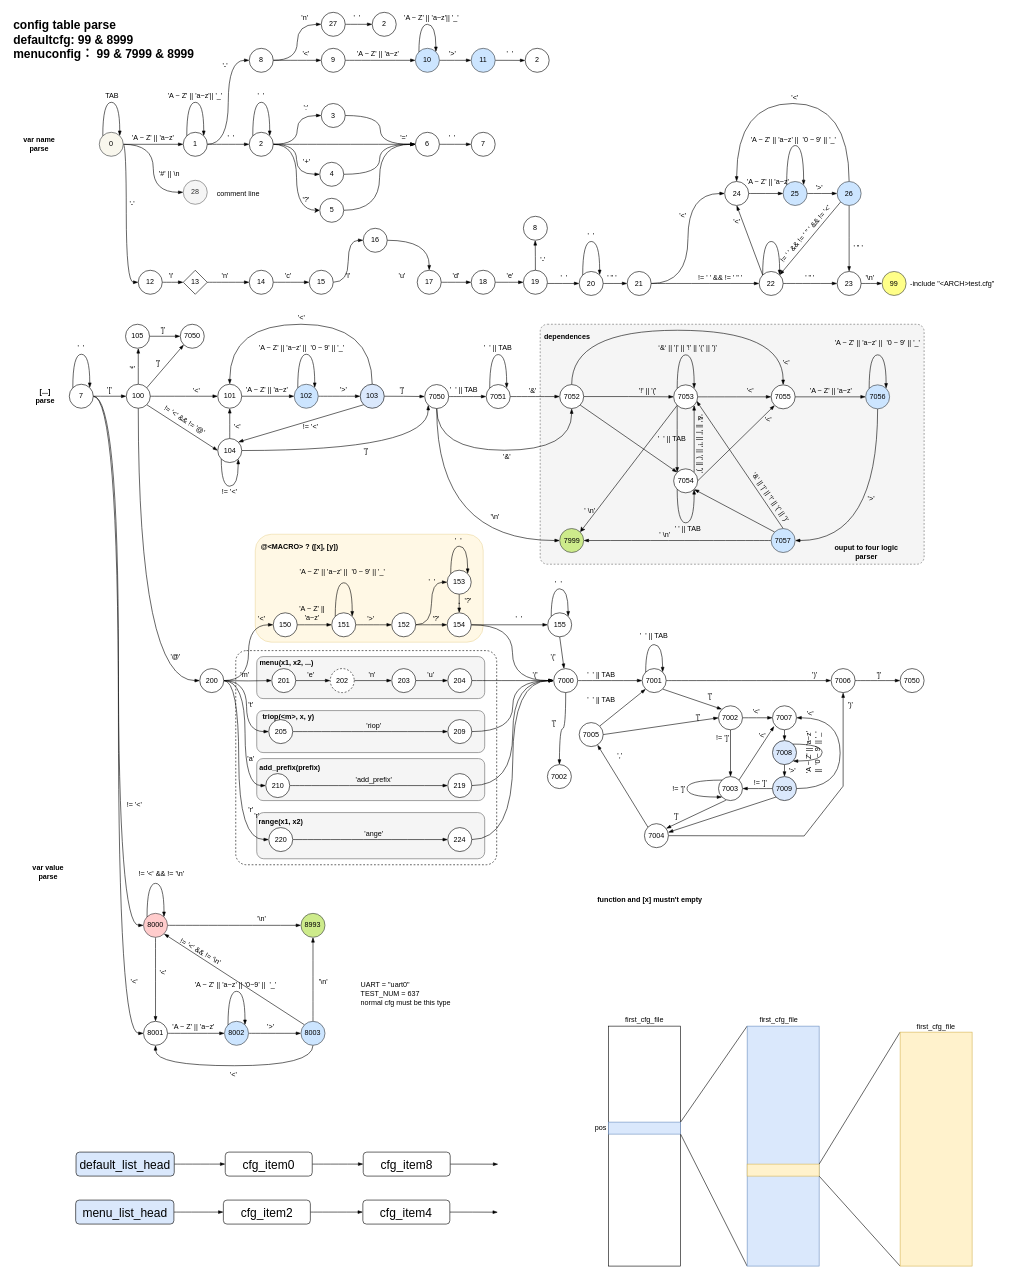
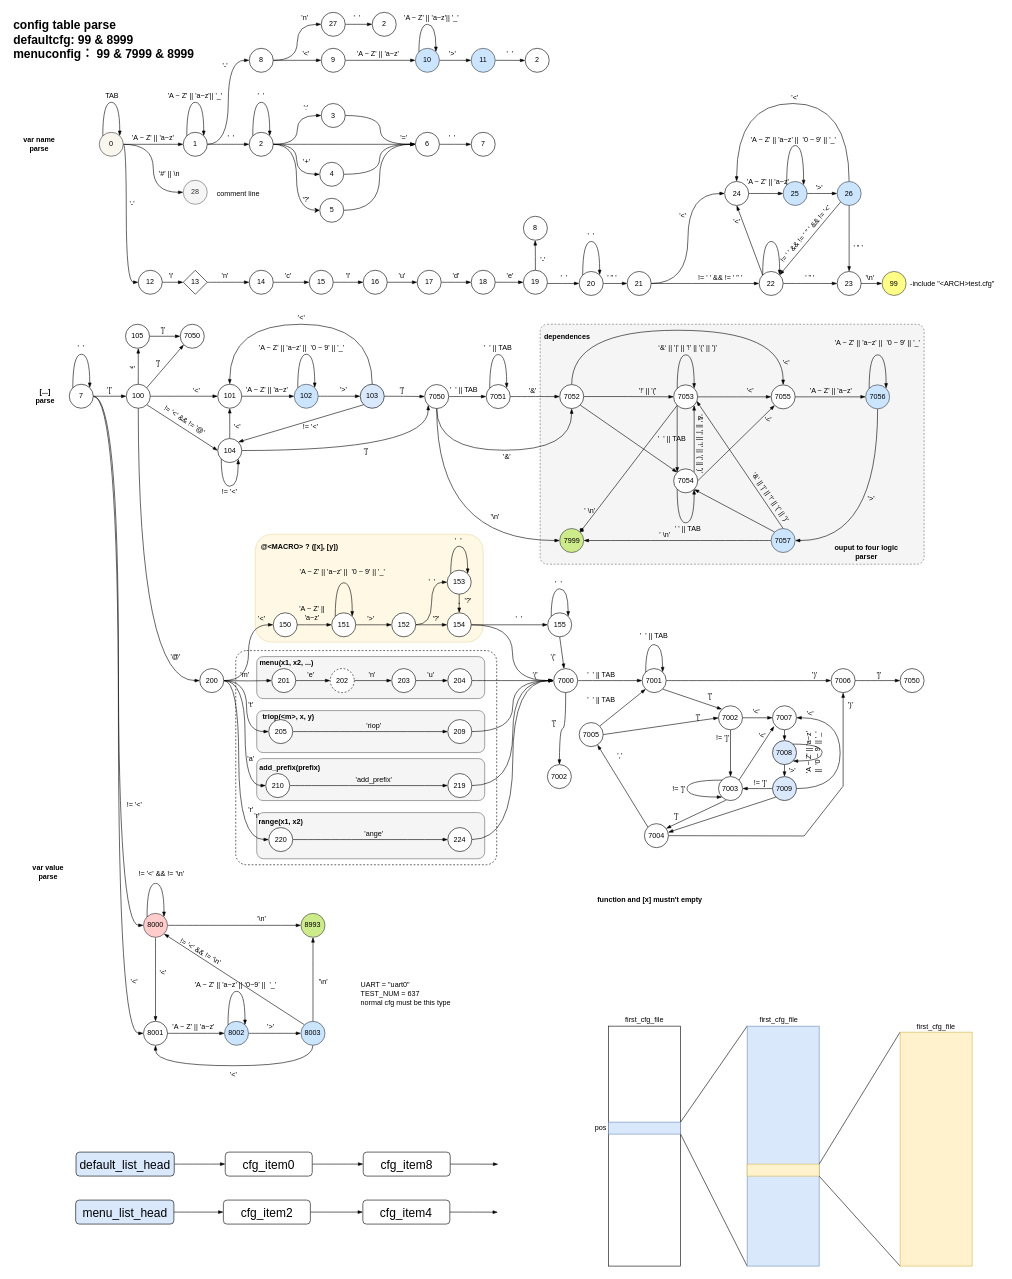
(375, 240) -> (375, 282)
(584, 527) -> (584, 528)
